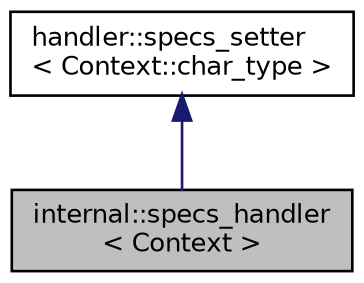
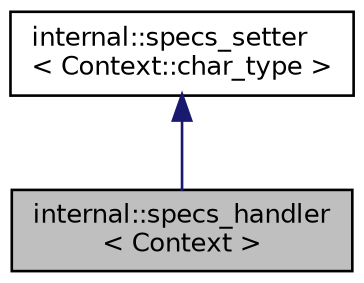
(182, 54) -> (182, 54)
